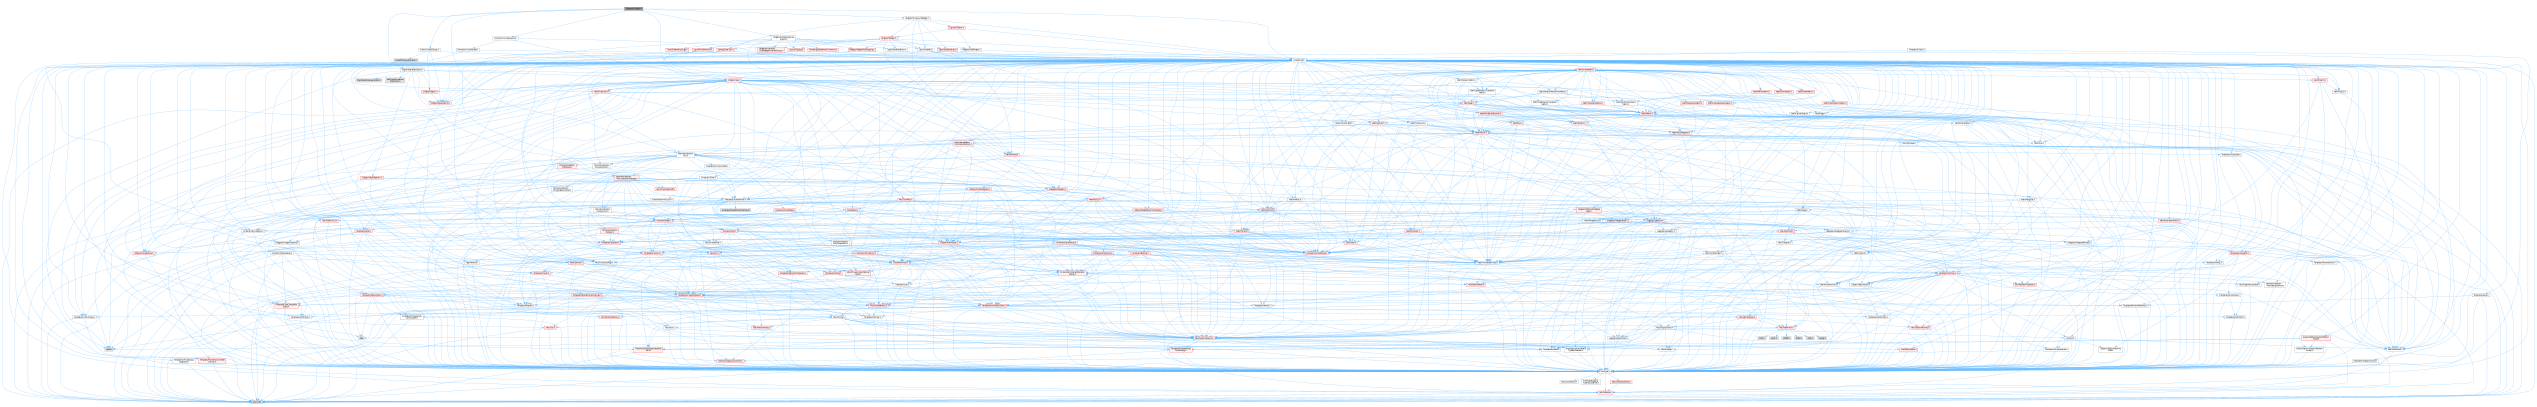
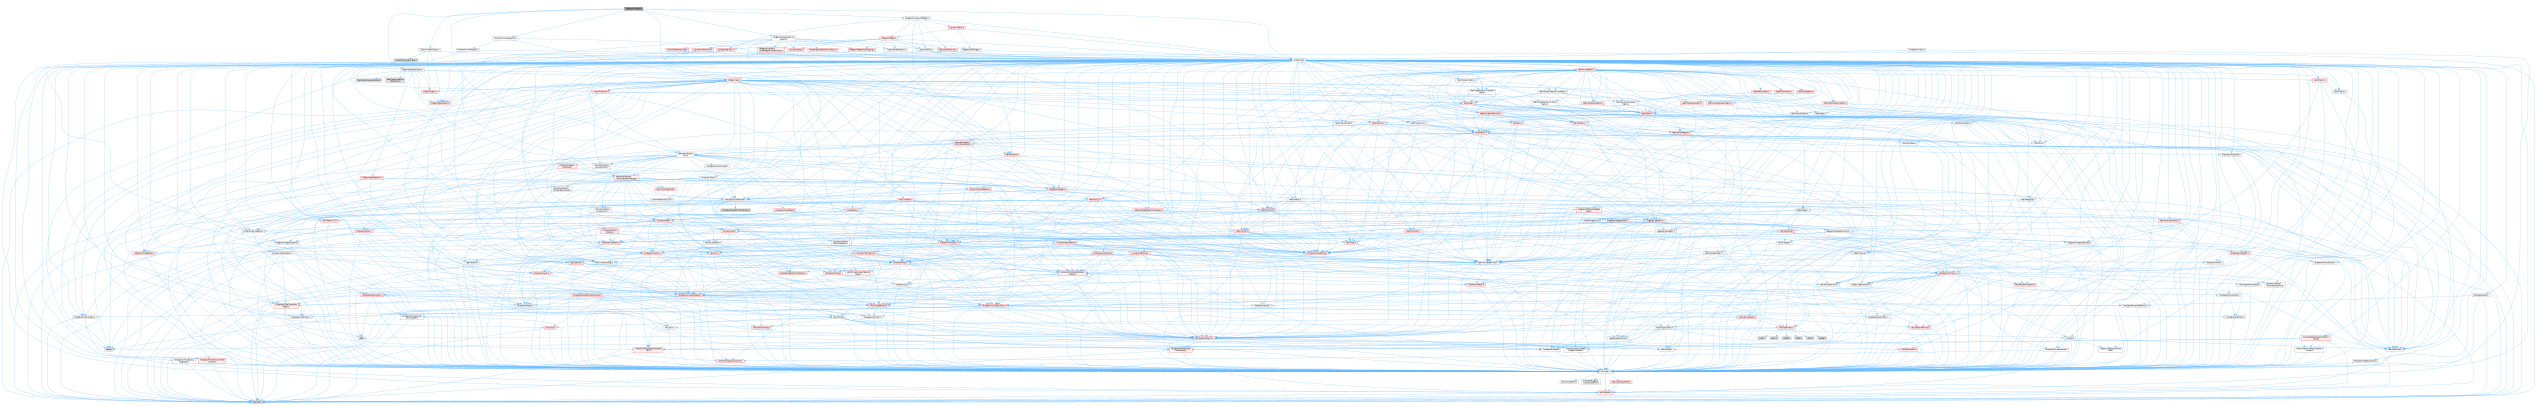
(610, 317) -> none
